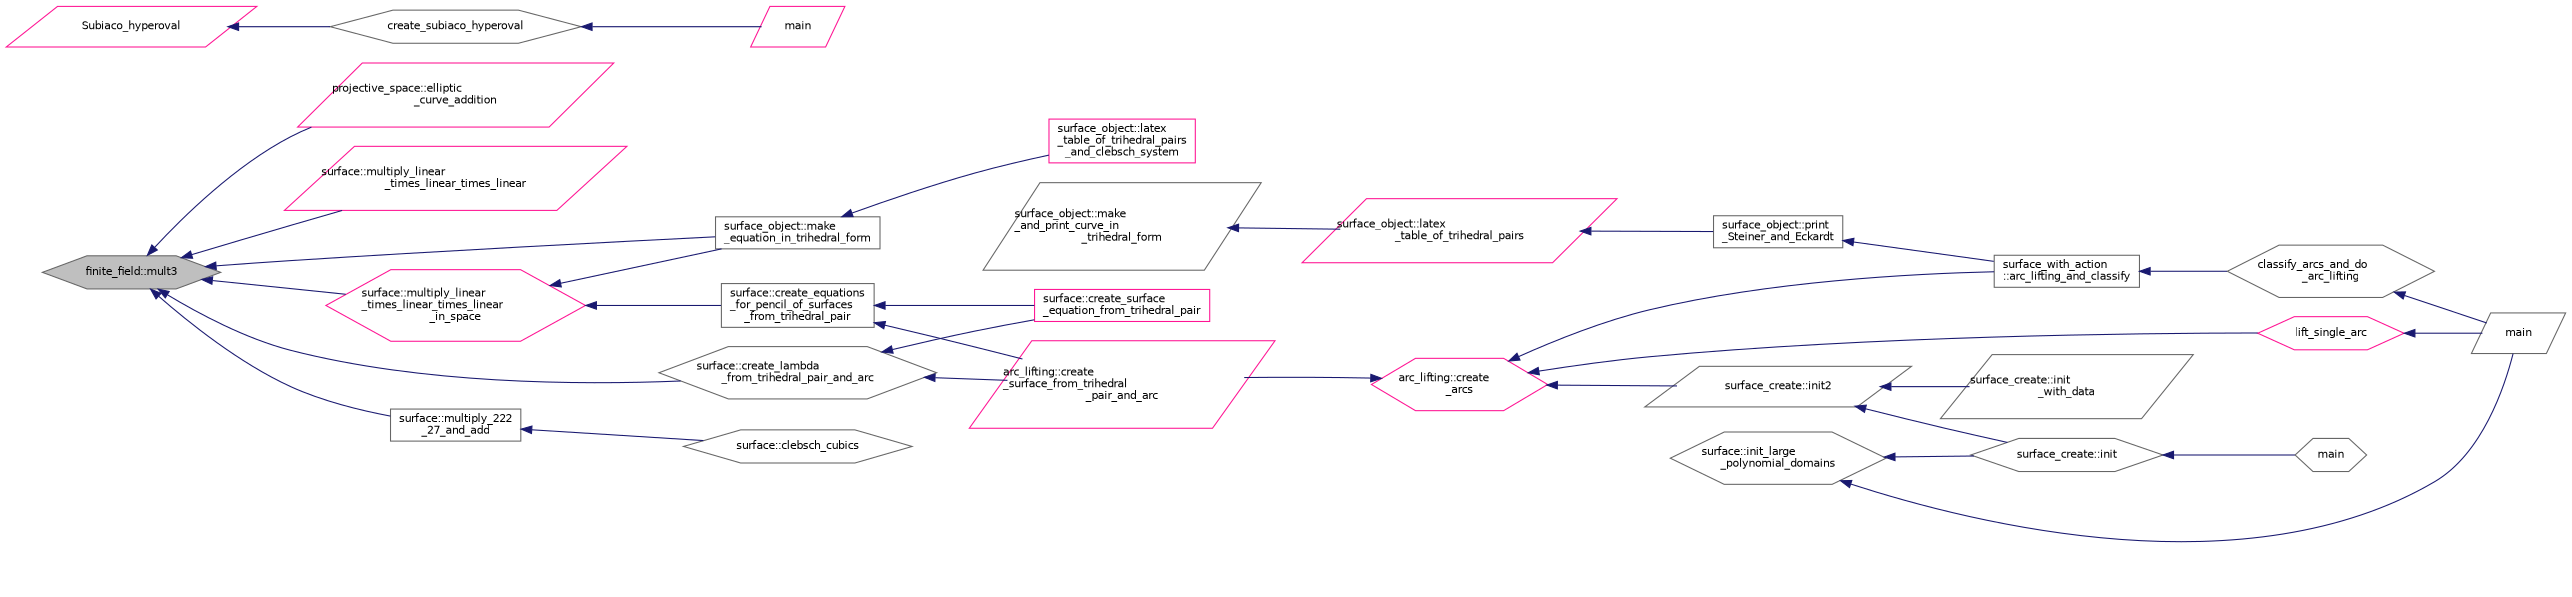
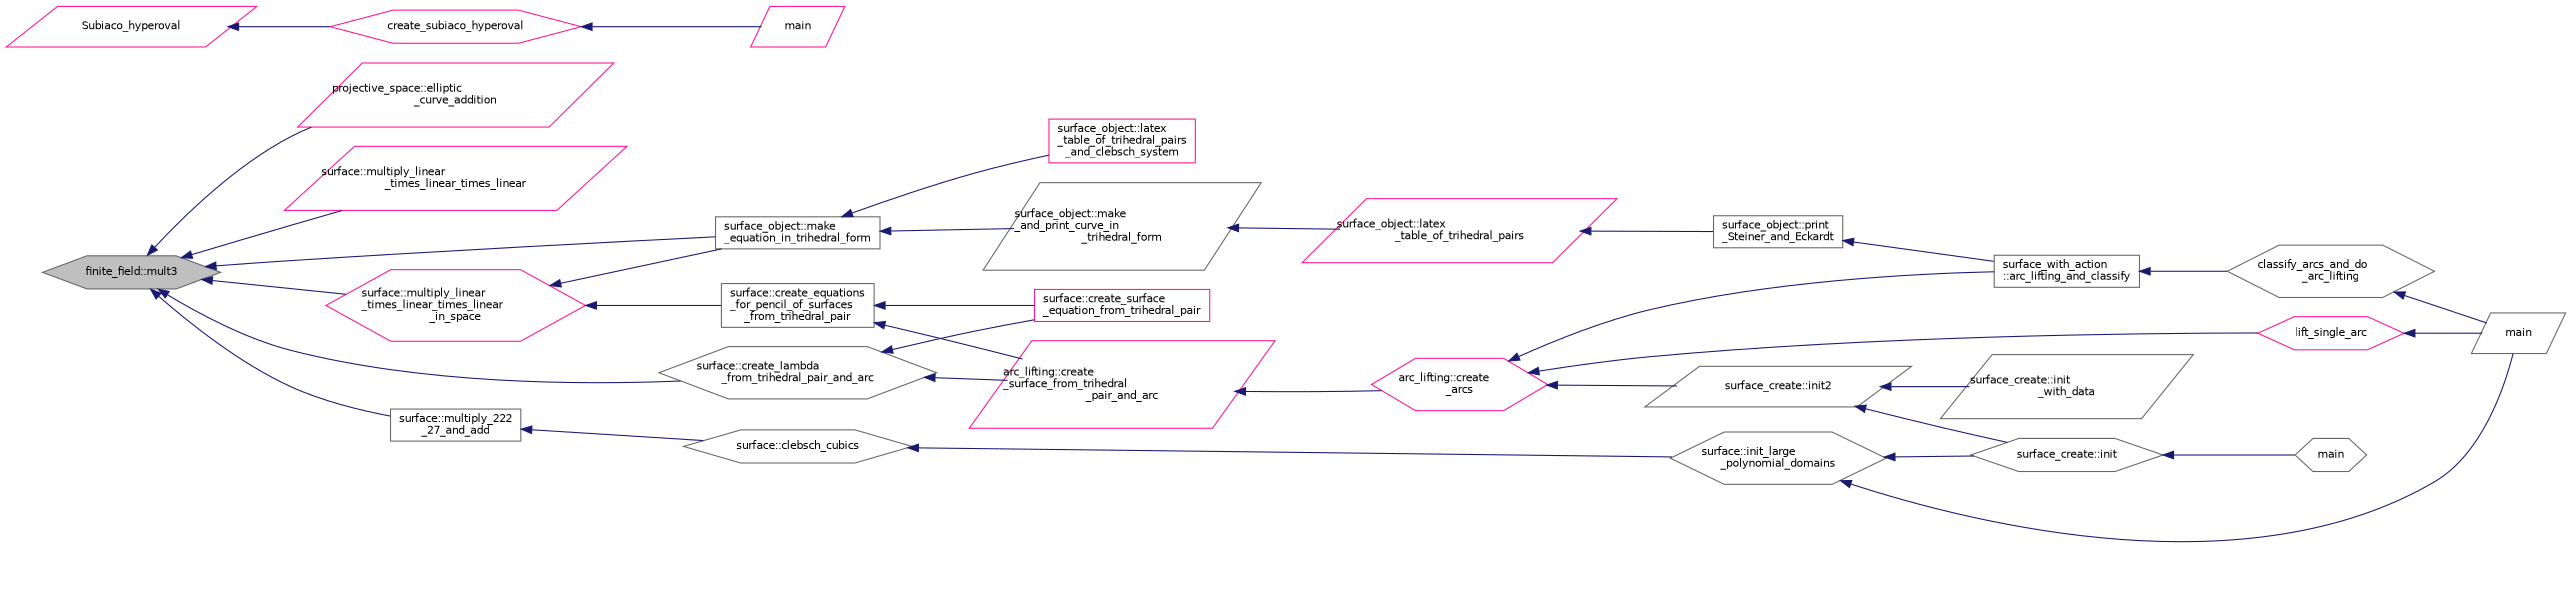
(456, 27) -> (456, 27)
none -> (953, 230)
(1307, 377) -> (1314, 392)
none -> (1295, 452)
